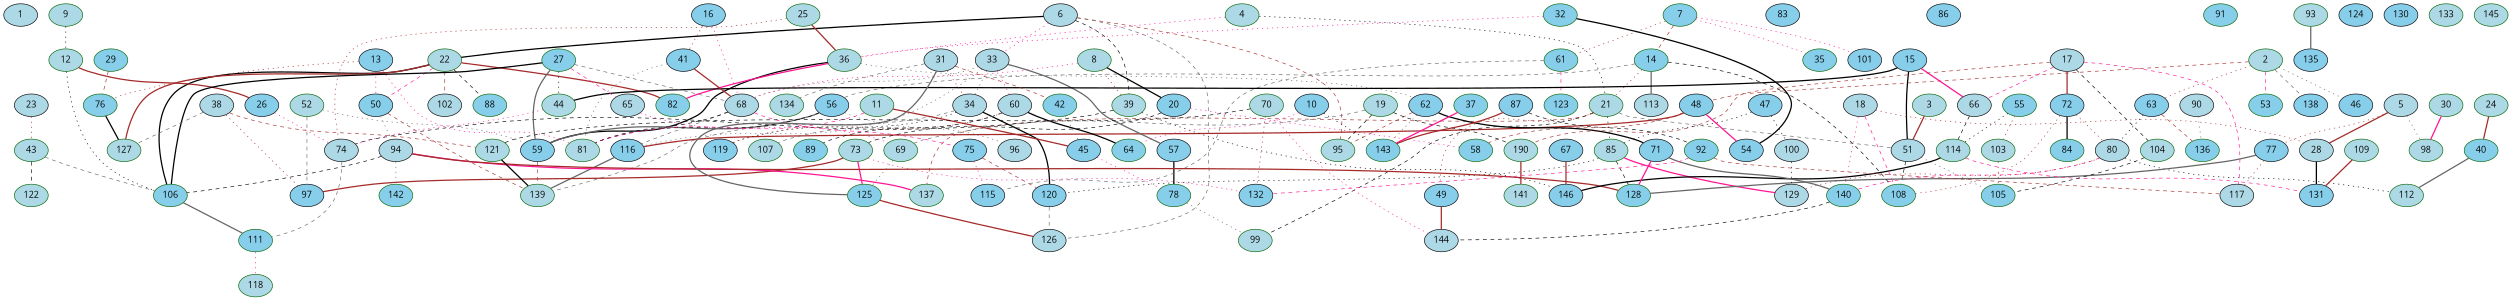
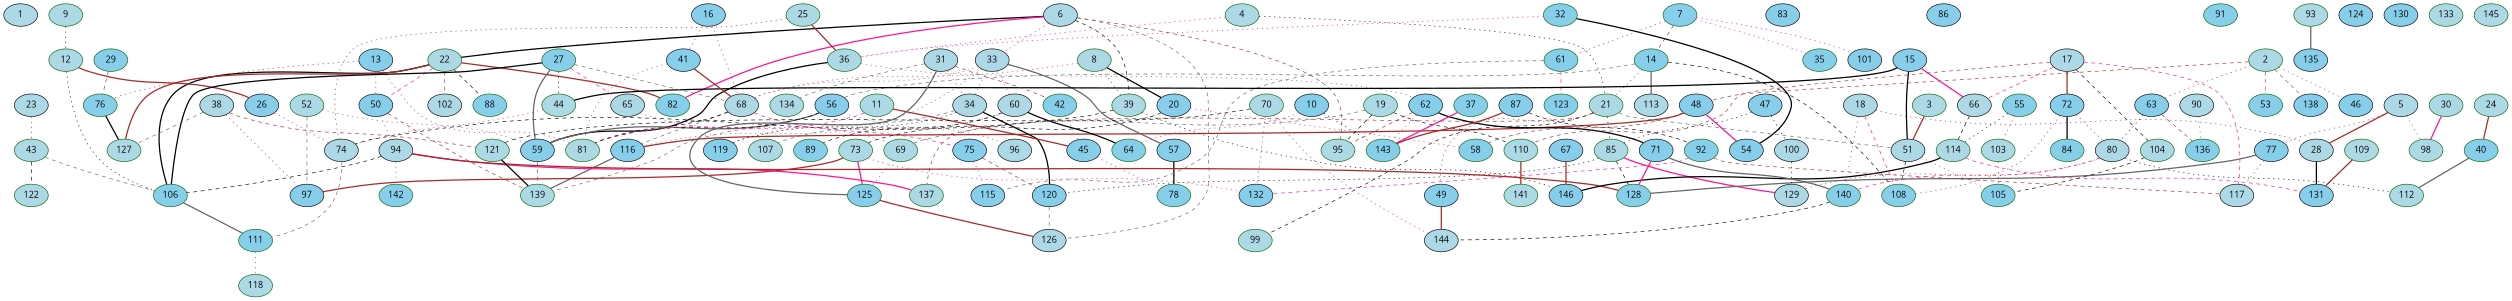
(757, 78) -> (861, 41)
(1521, 150) -> (1521, 150)
(1214, 218) -> none
